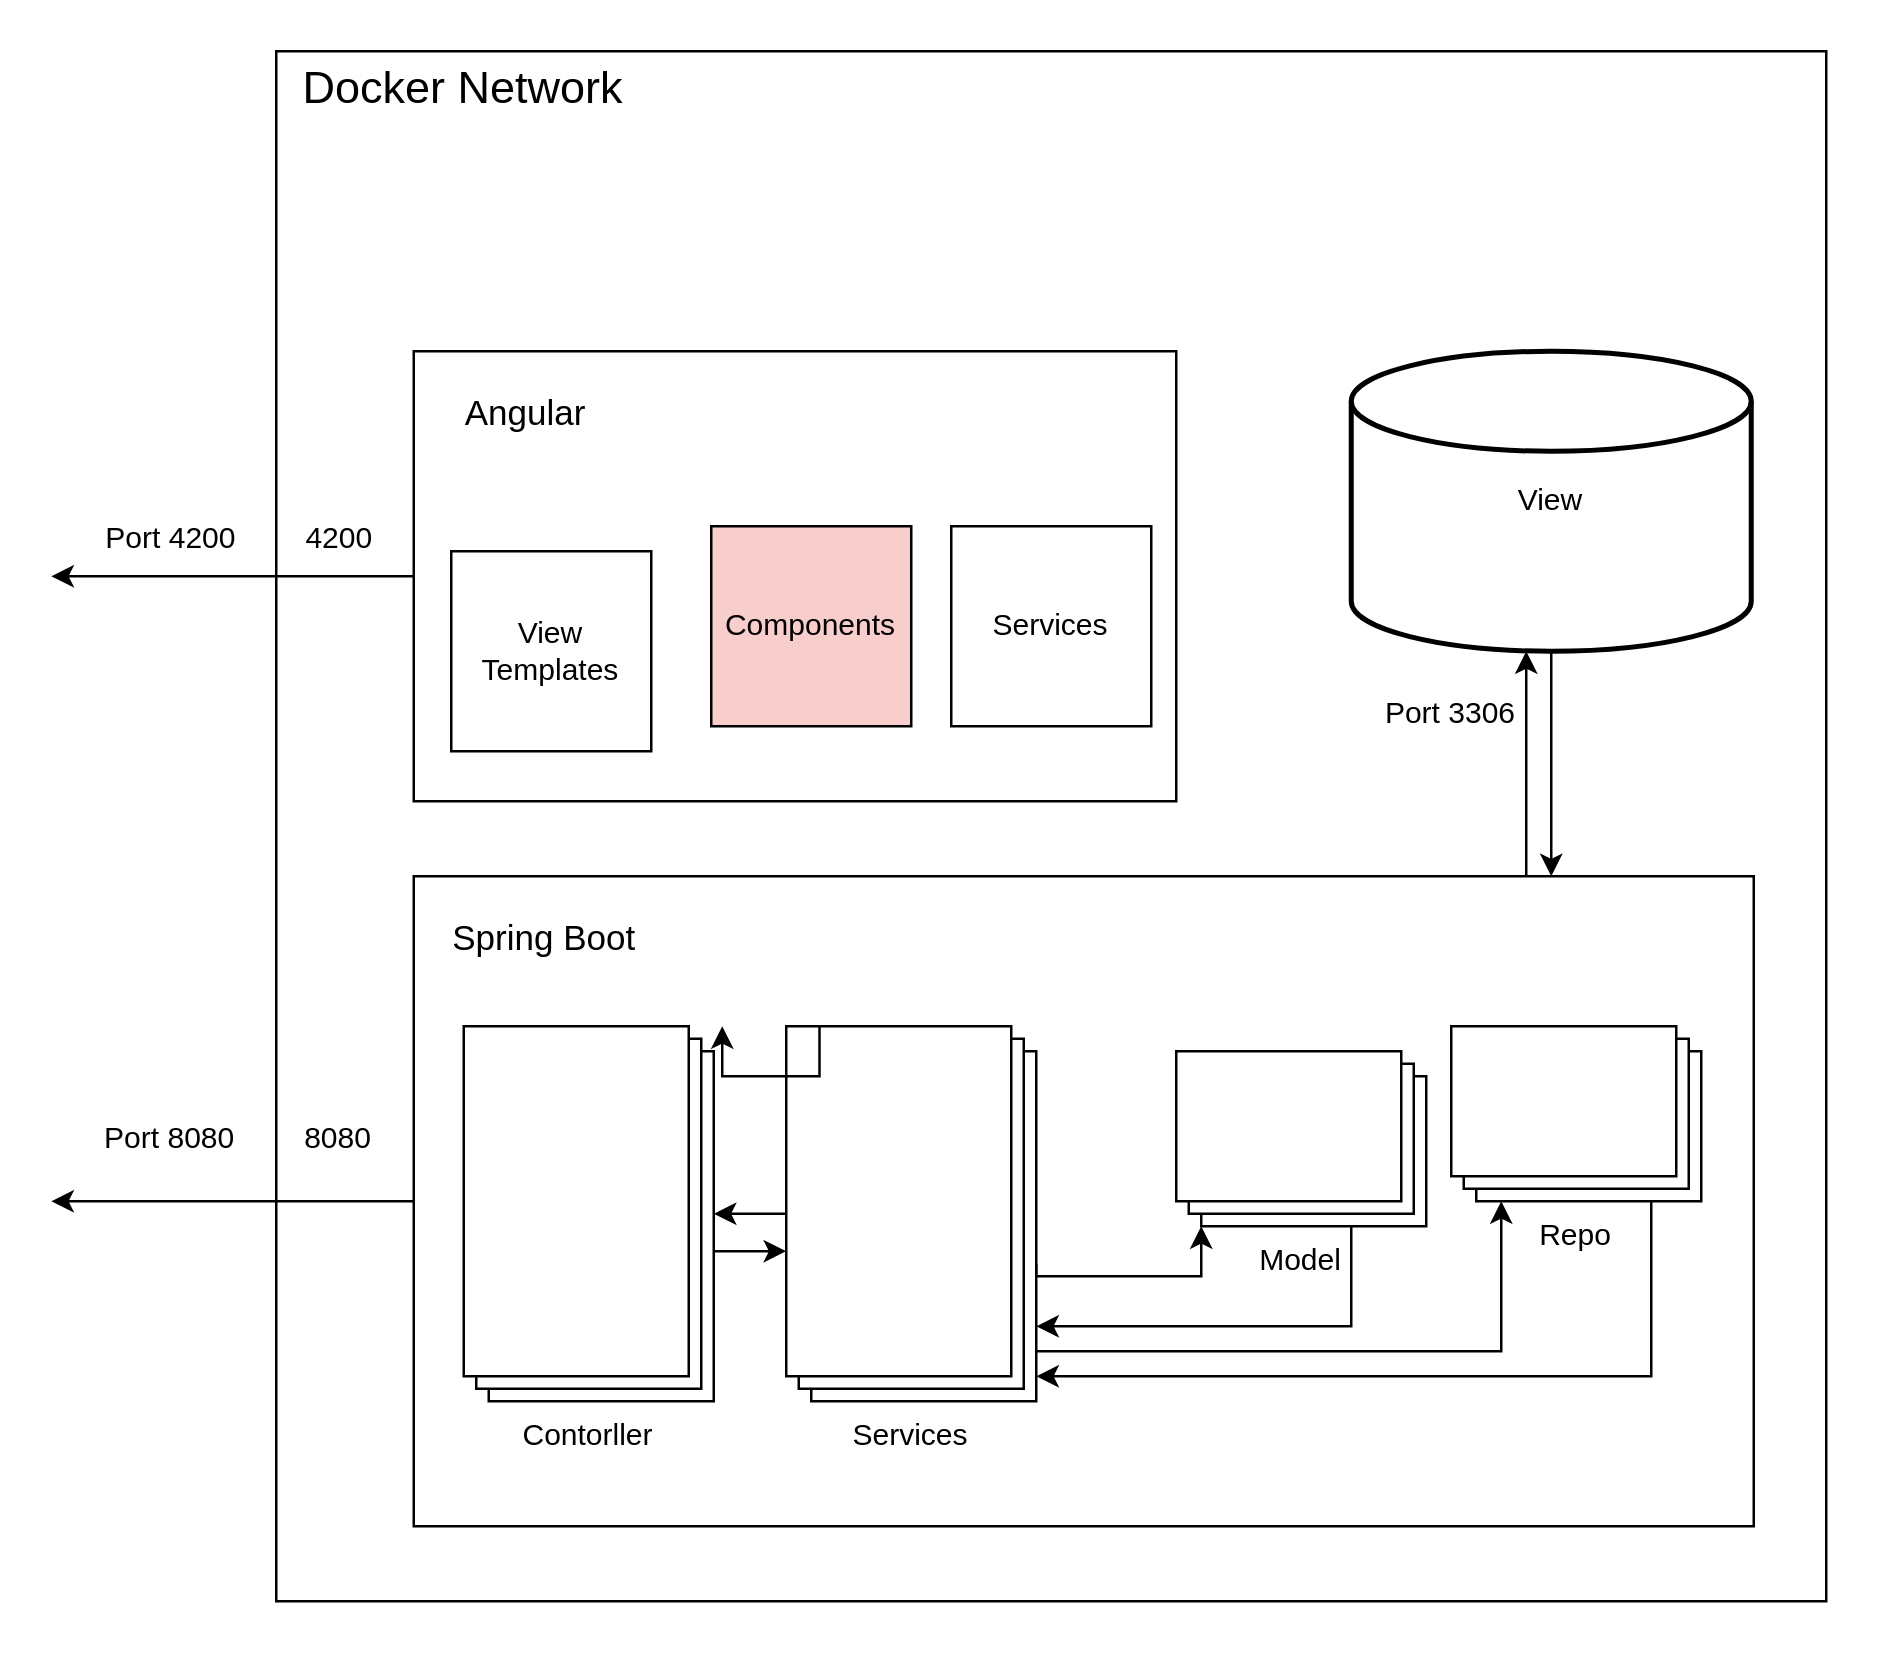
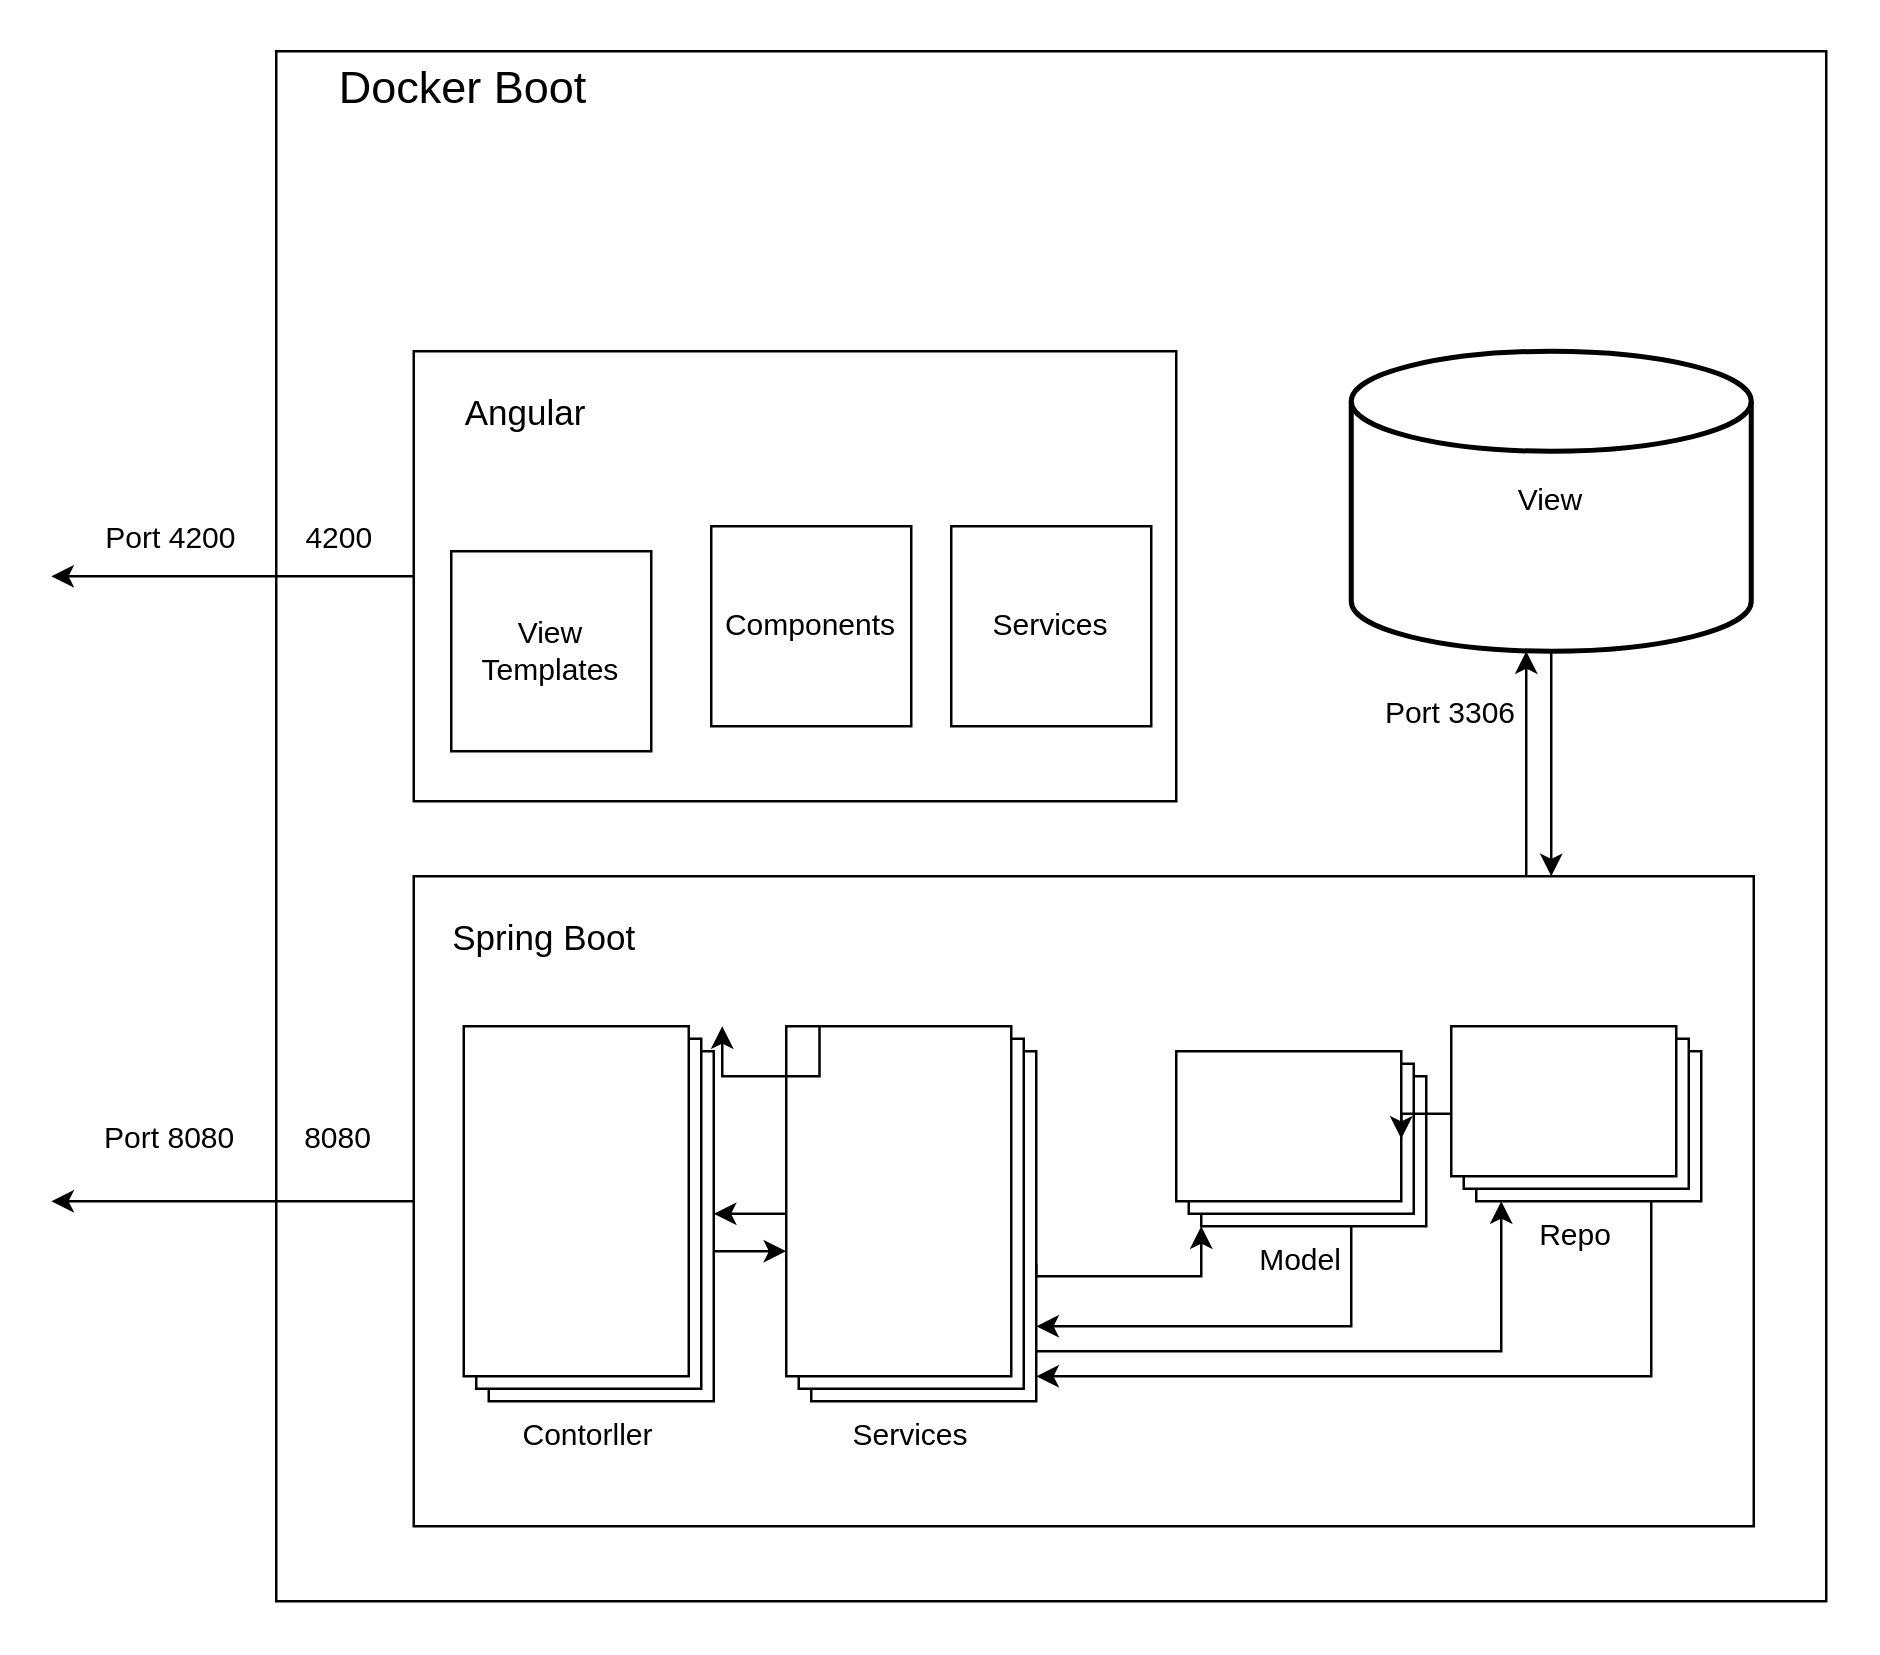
(464, 89) -> (464, 89)
(811, 626) -> (811, 626)
none -> (1422, 1114)
